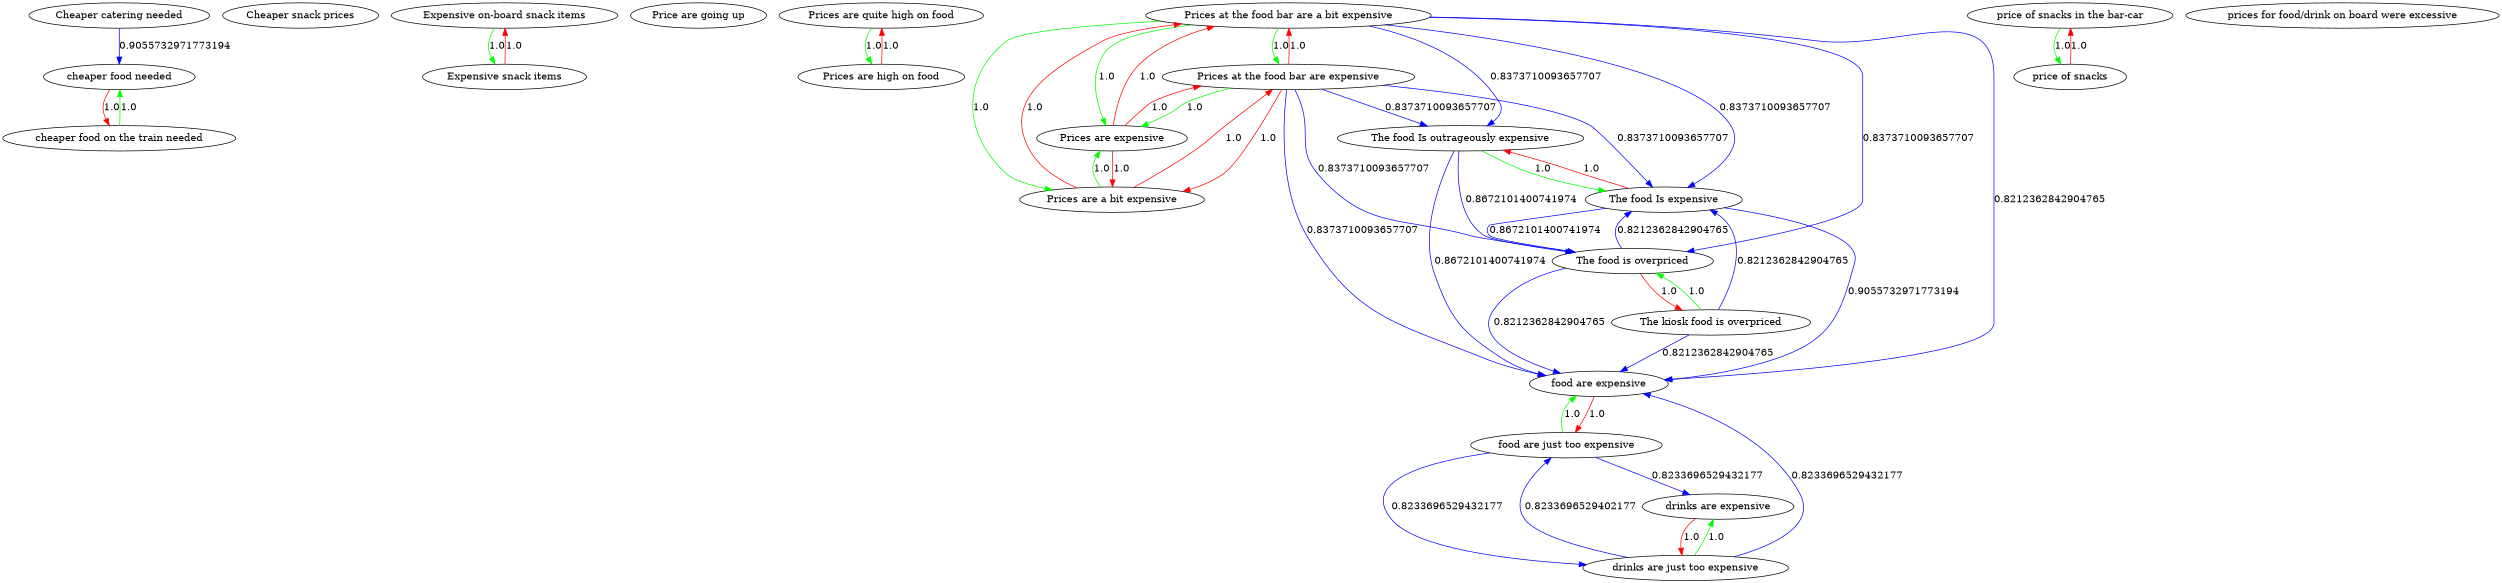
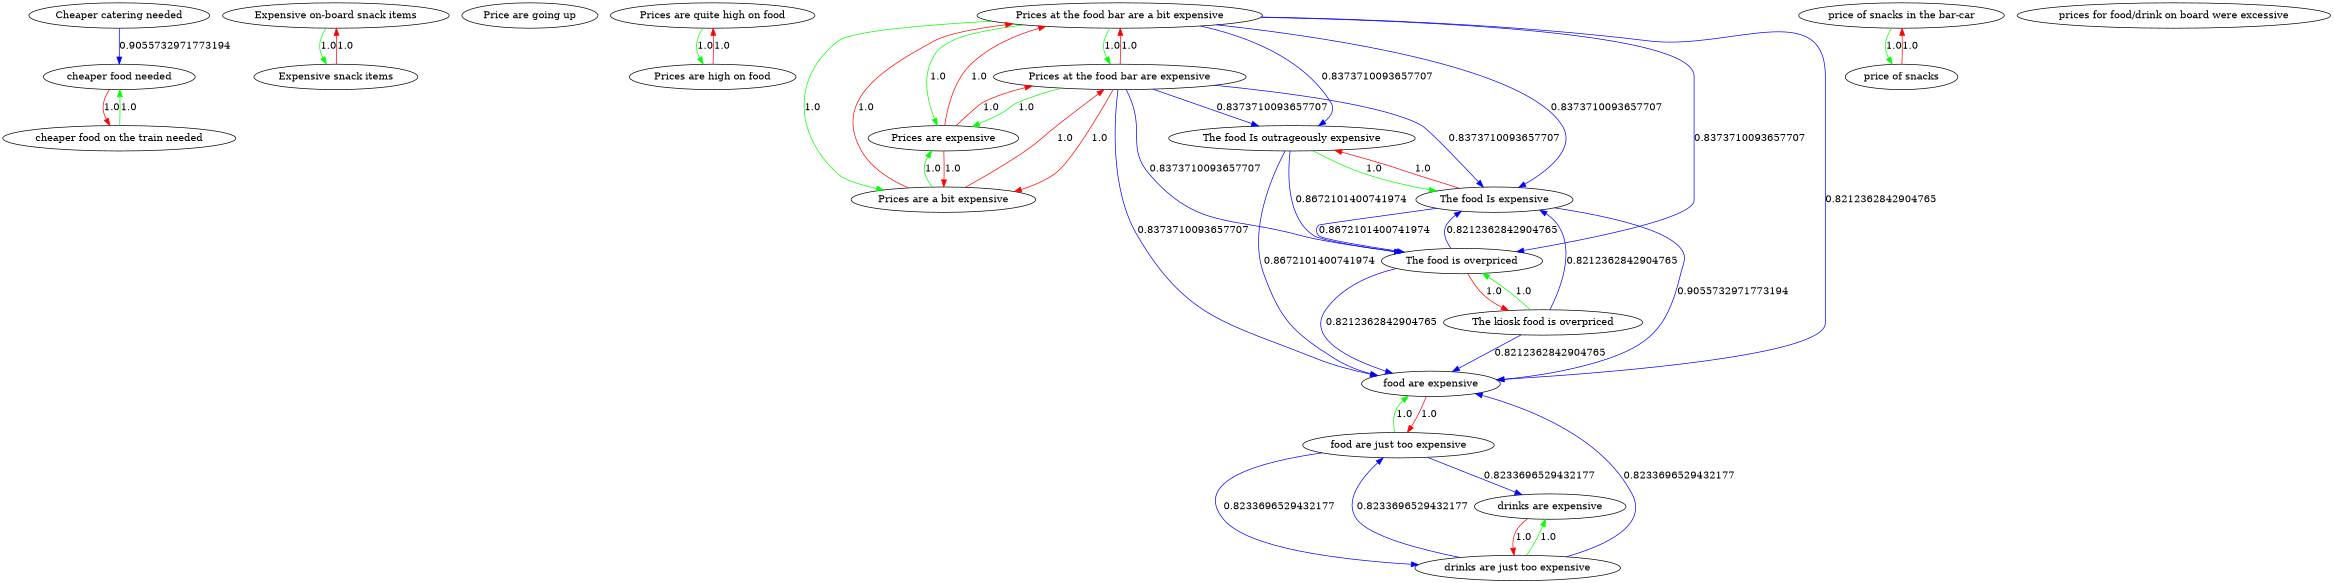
(301, 16) -> none
(1581, 507) -> (1413, 507)
